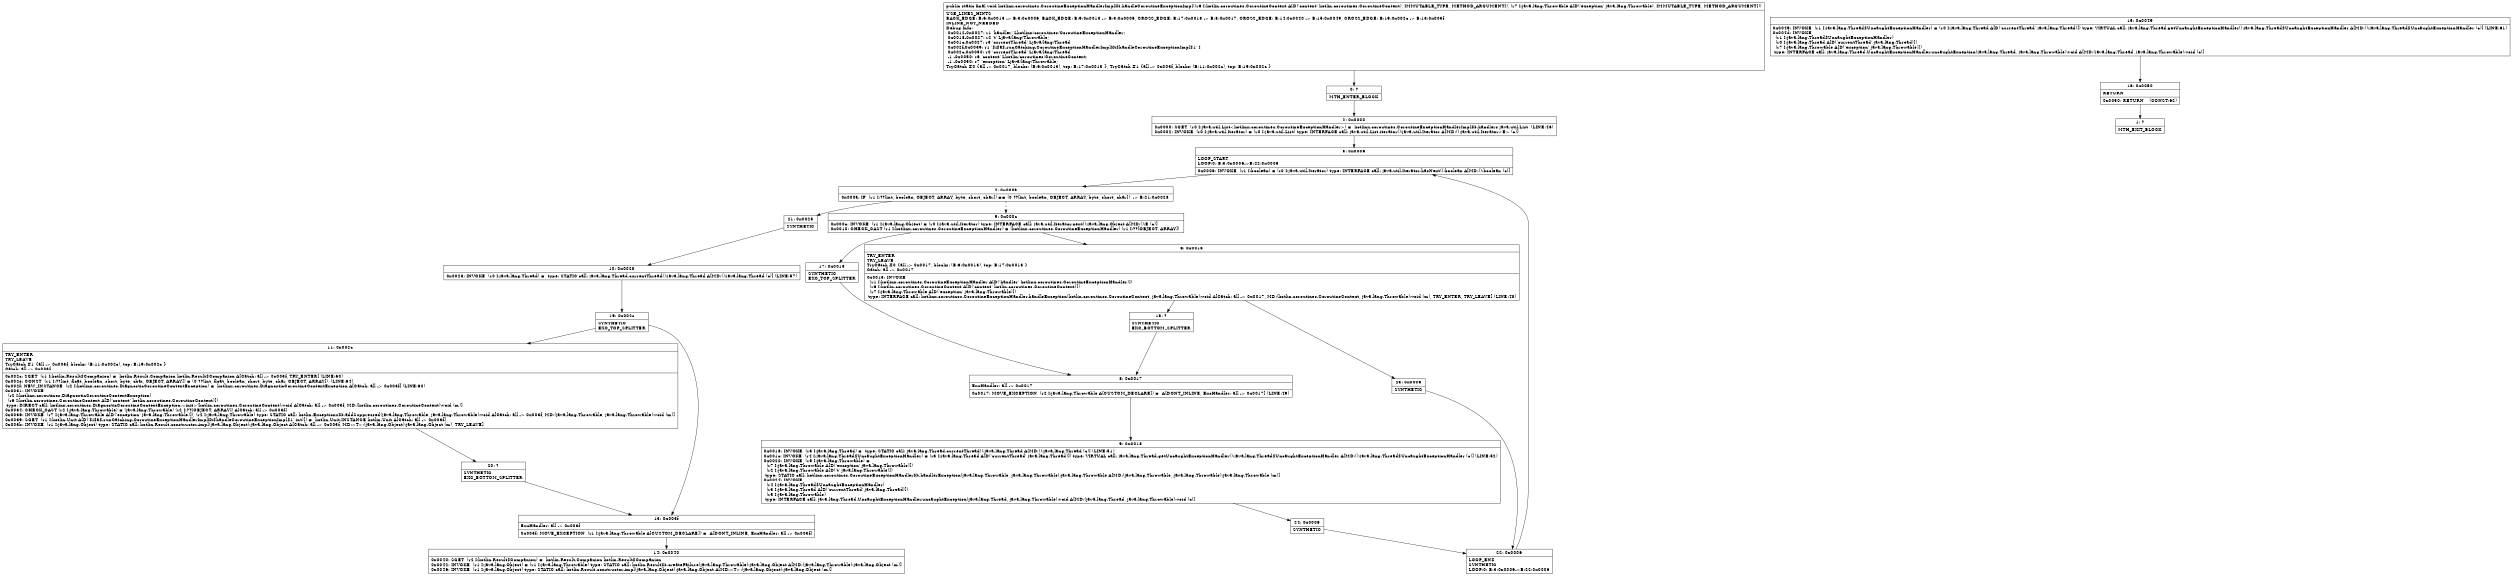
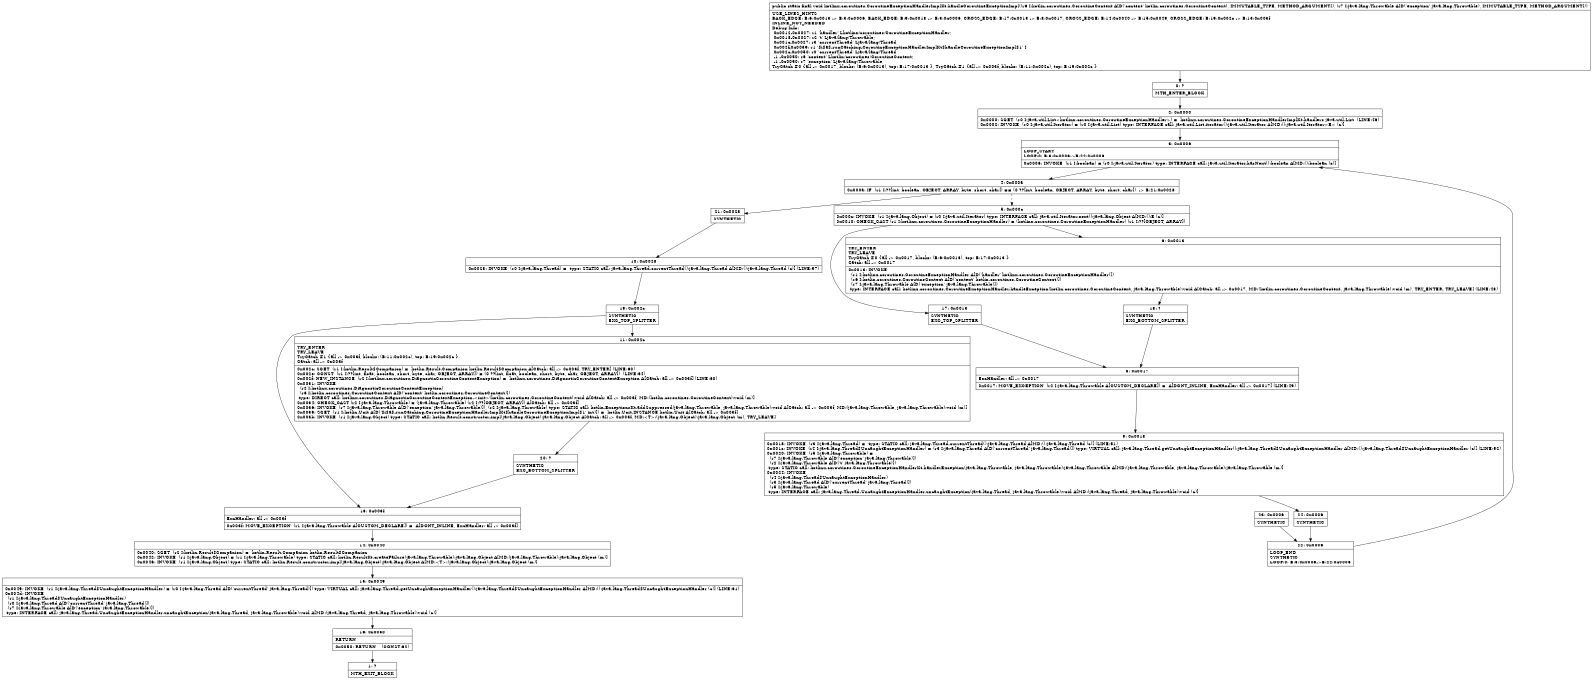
(1318, 339) -> none
none -> (372, 570)
